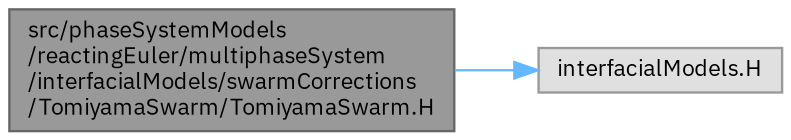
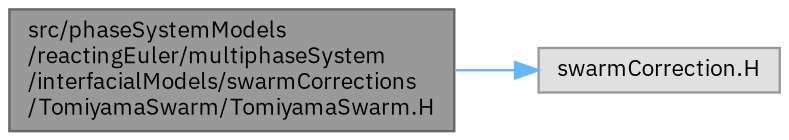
(660, 70) -> (659, 70)
